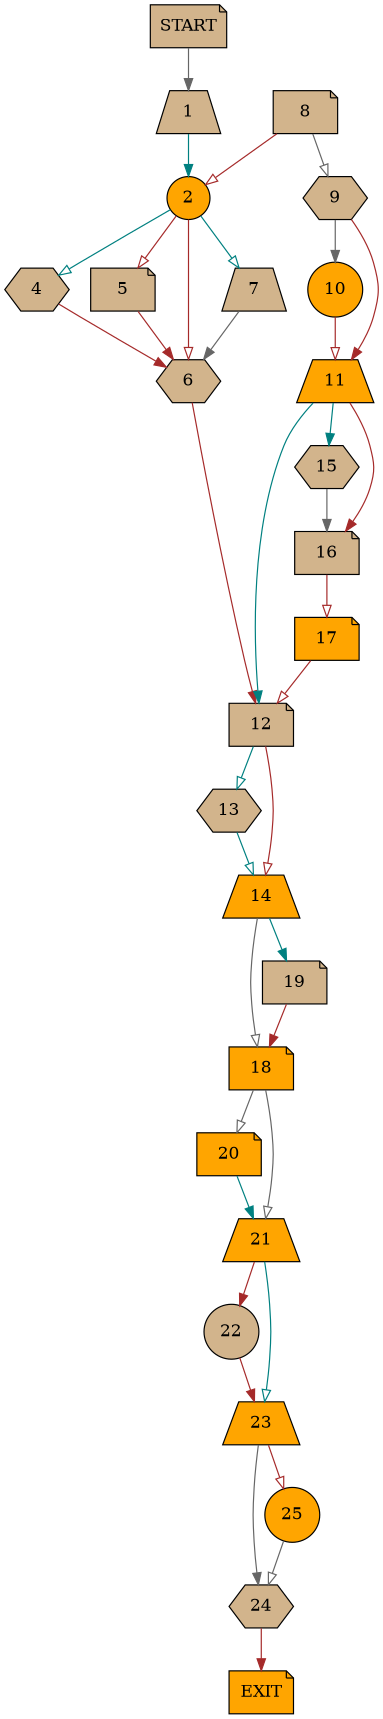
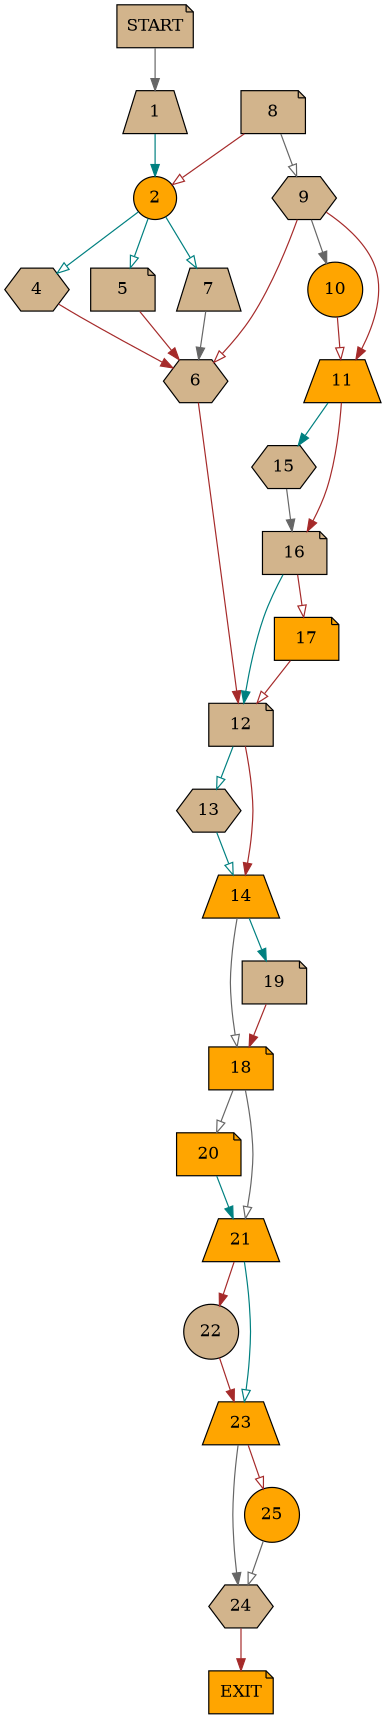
(161, 237) -> (141, 237)
(189, 283) -> (267, 291)
(261, 541) -> (259, 631)
(273, 805) -> (253, 805)
